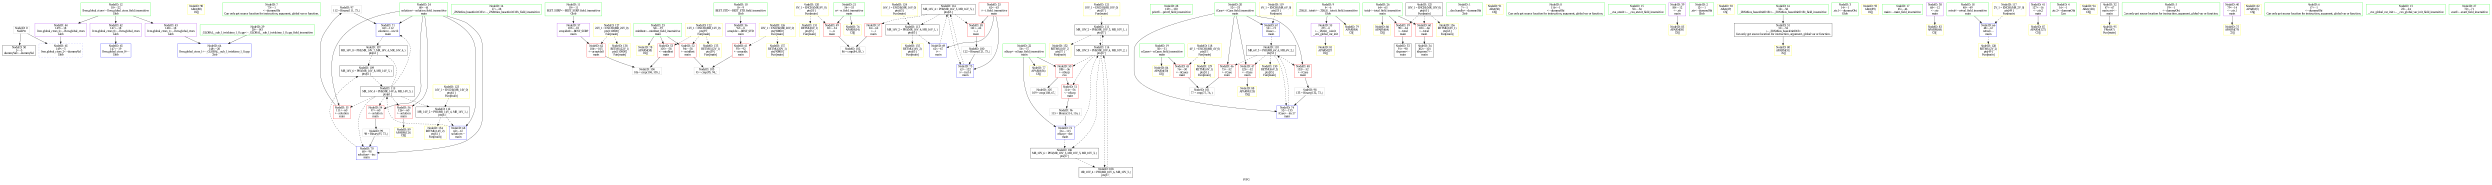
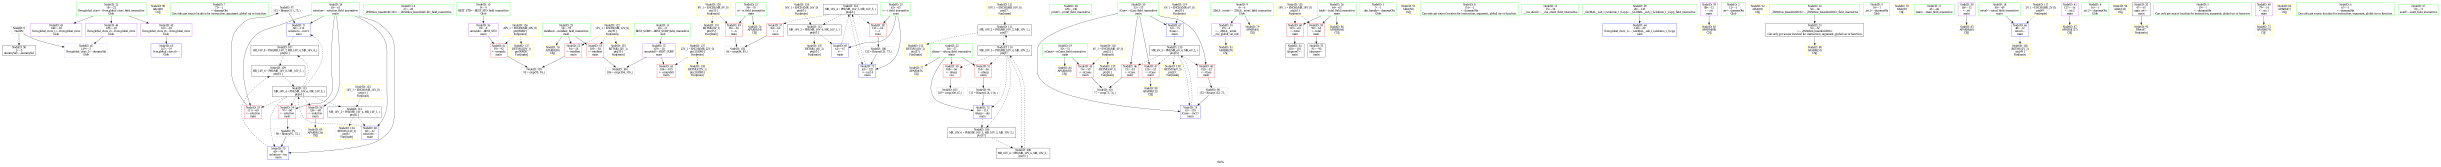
(994, 9) -> (896, 9)
(1424, 9) -> (1295, 9)
(2406, 9) -> none
(2063, 14) -> (2095, 14)
(1447, 30) -> none
(192, 40) -> none
(619, 62) -> (638, 62)
(1067, 80) -> (967, 61)
(1090, 94) -> (1006, 83)
